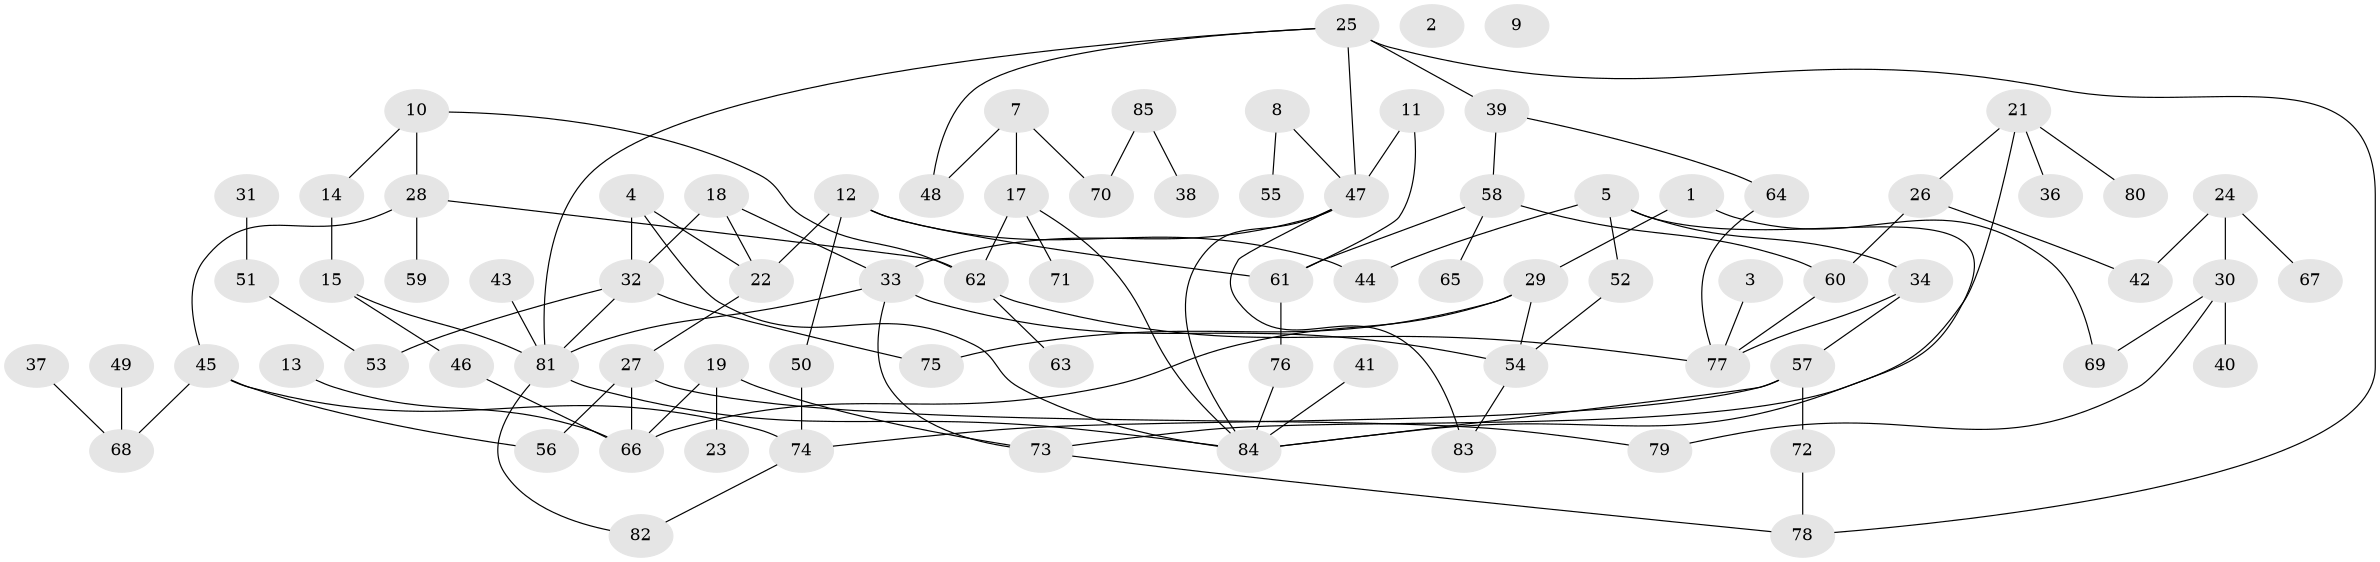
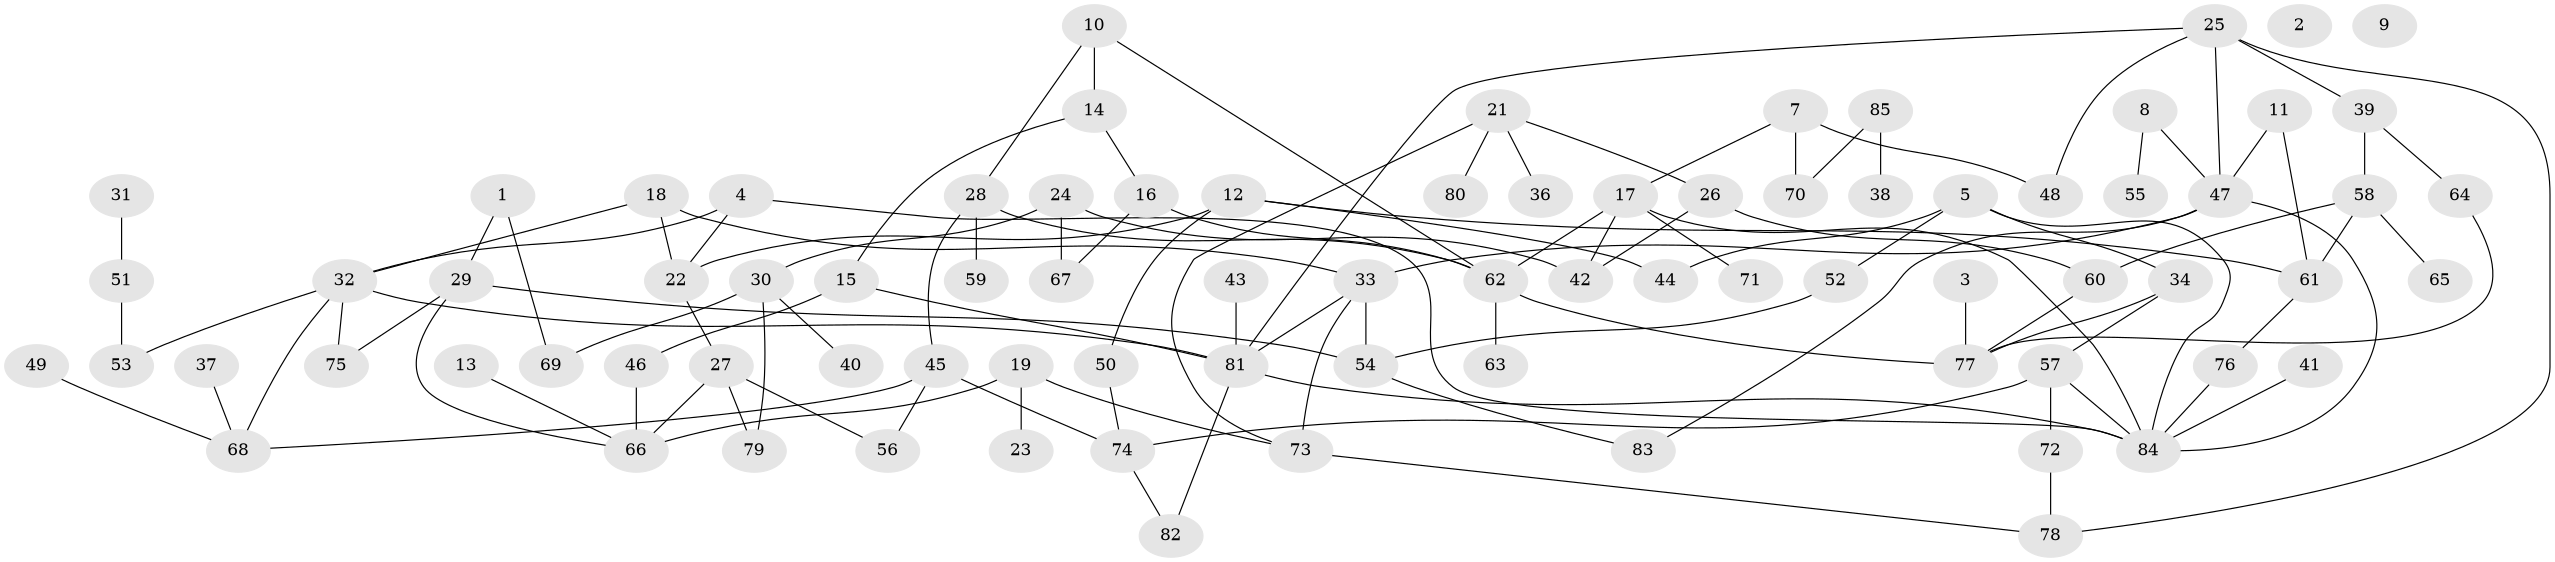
none -> (1146, 196)
none -> (1603, 239)
none -> (283, 362)
